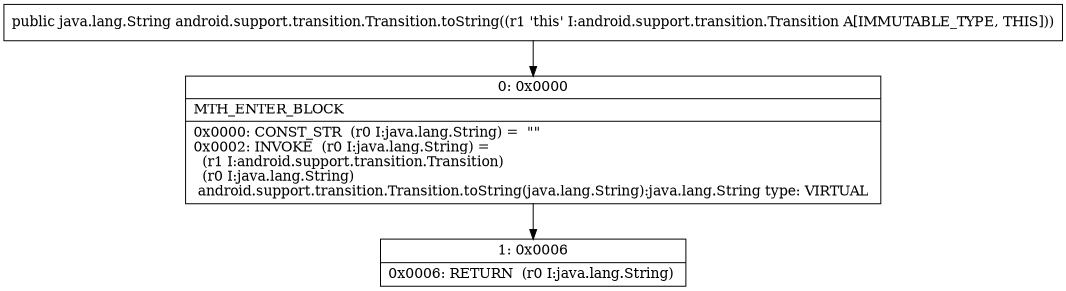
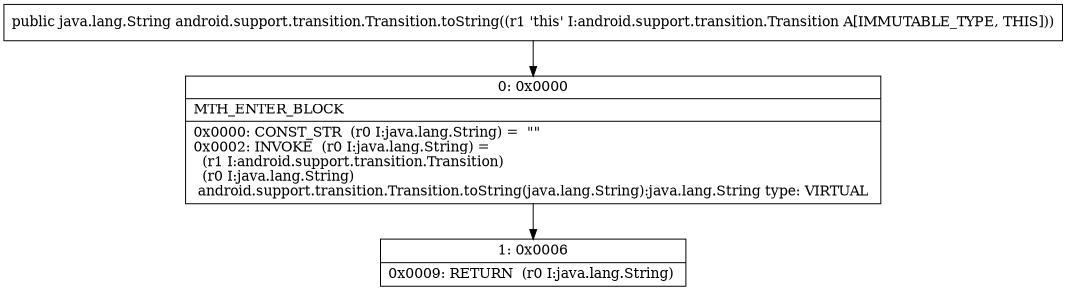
(533, 274) -> (533, 274)
